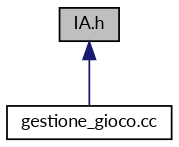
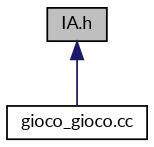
(89, 123) -> (77, 123)
